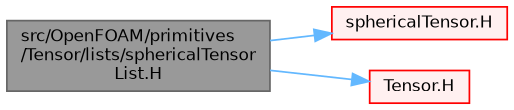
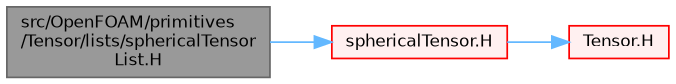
(311, 75) -> (529, 42)
